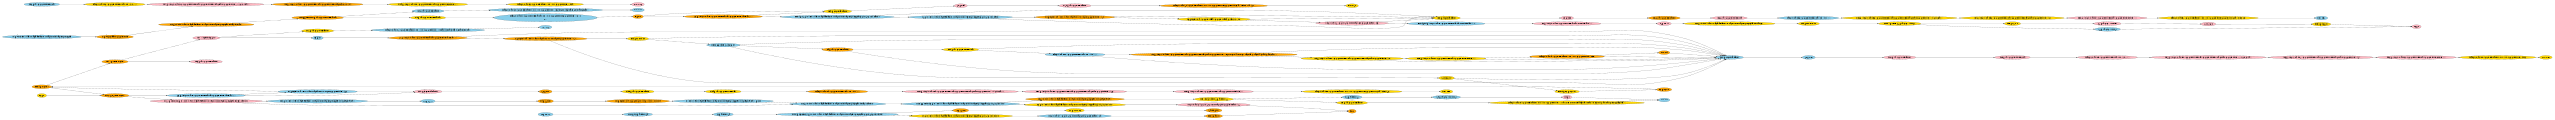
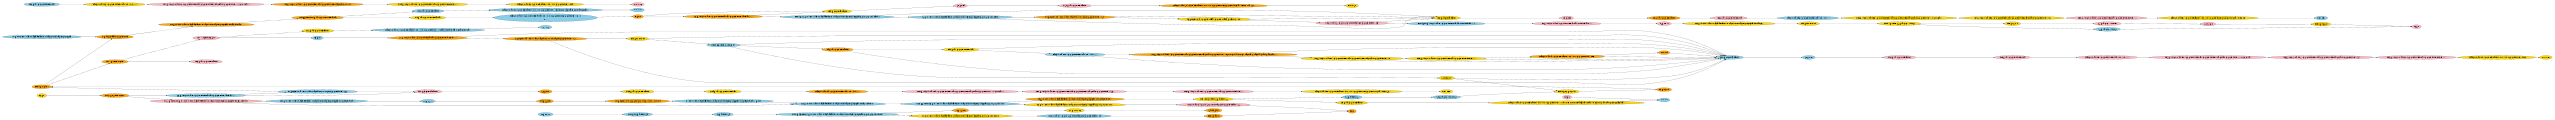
(76, 91) -> (78, 62)
(1511, 97) -> (1506, 94)
